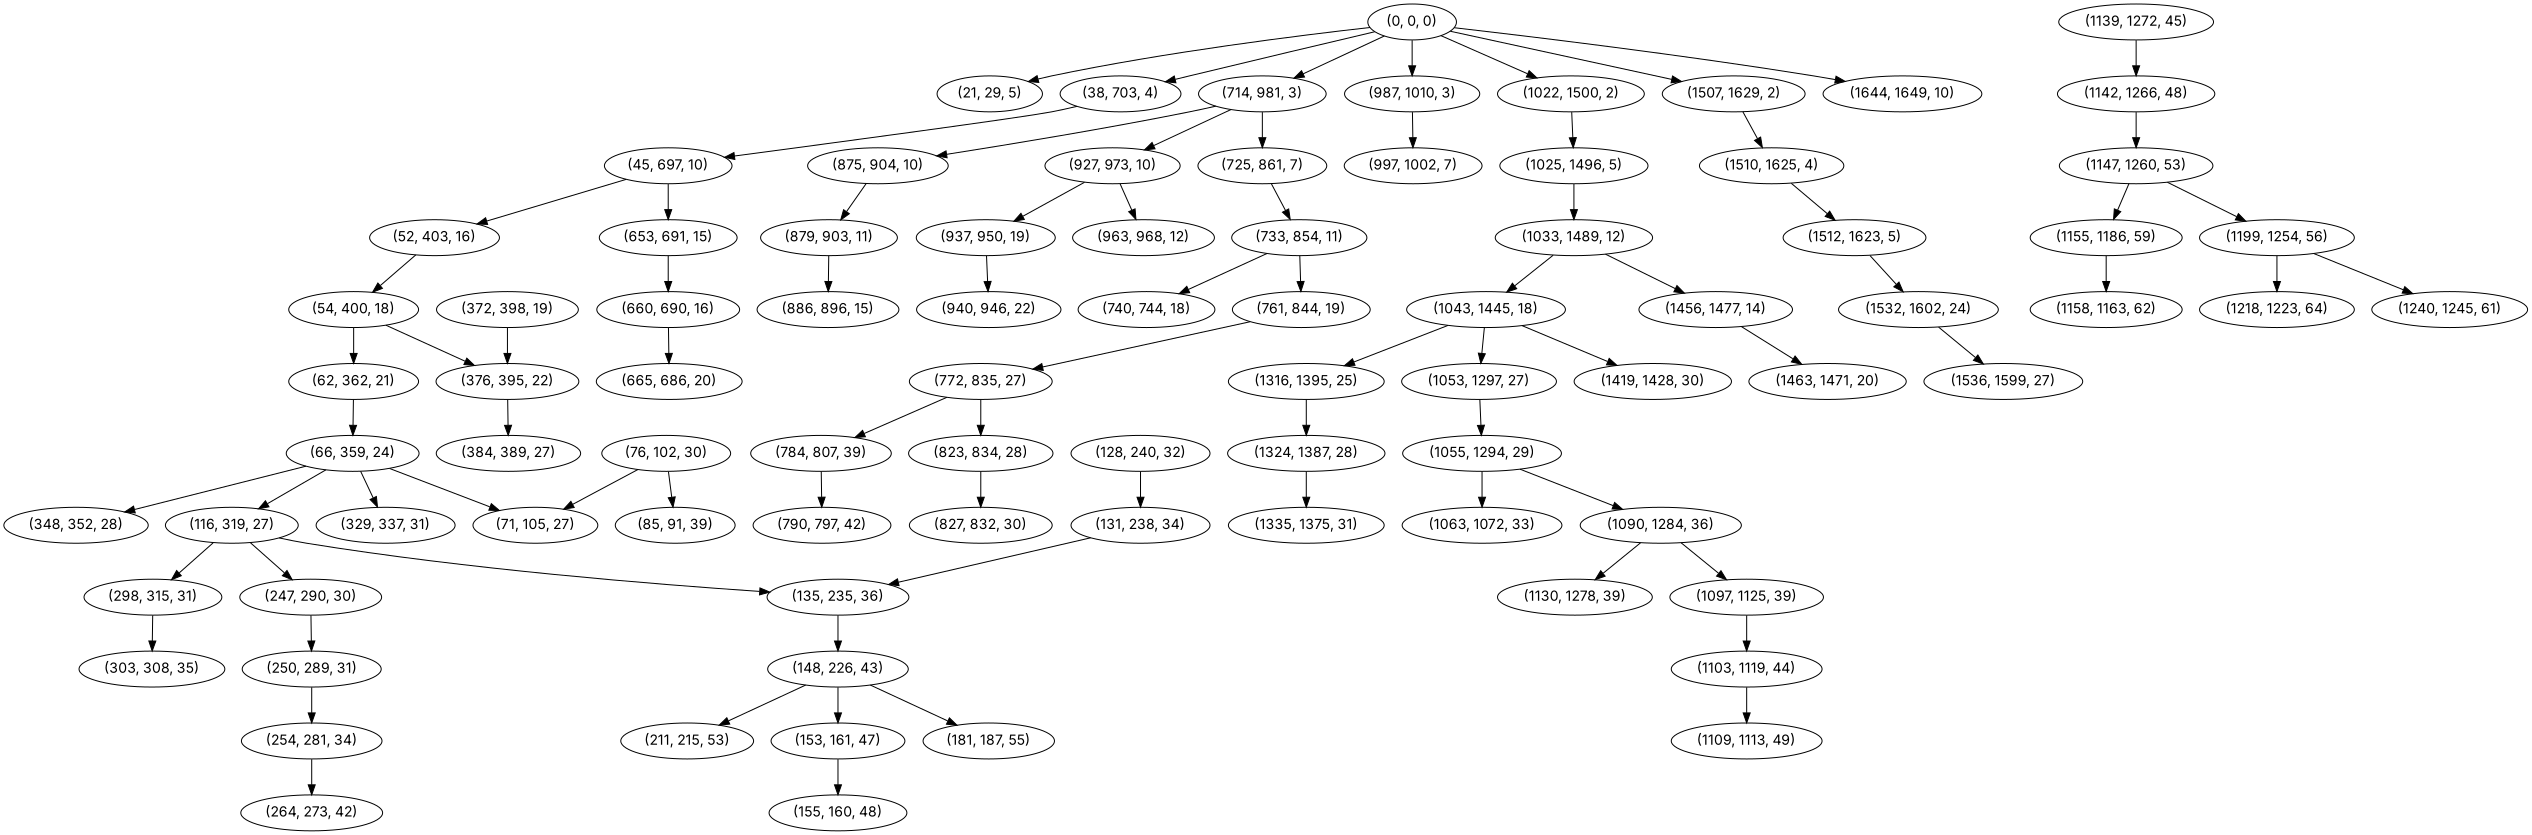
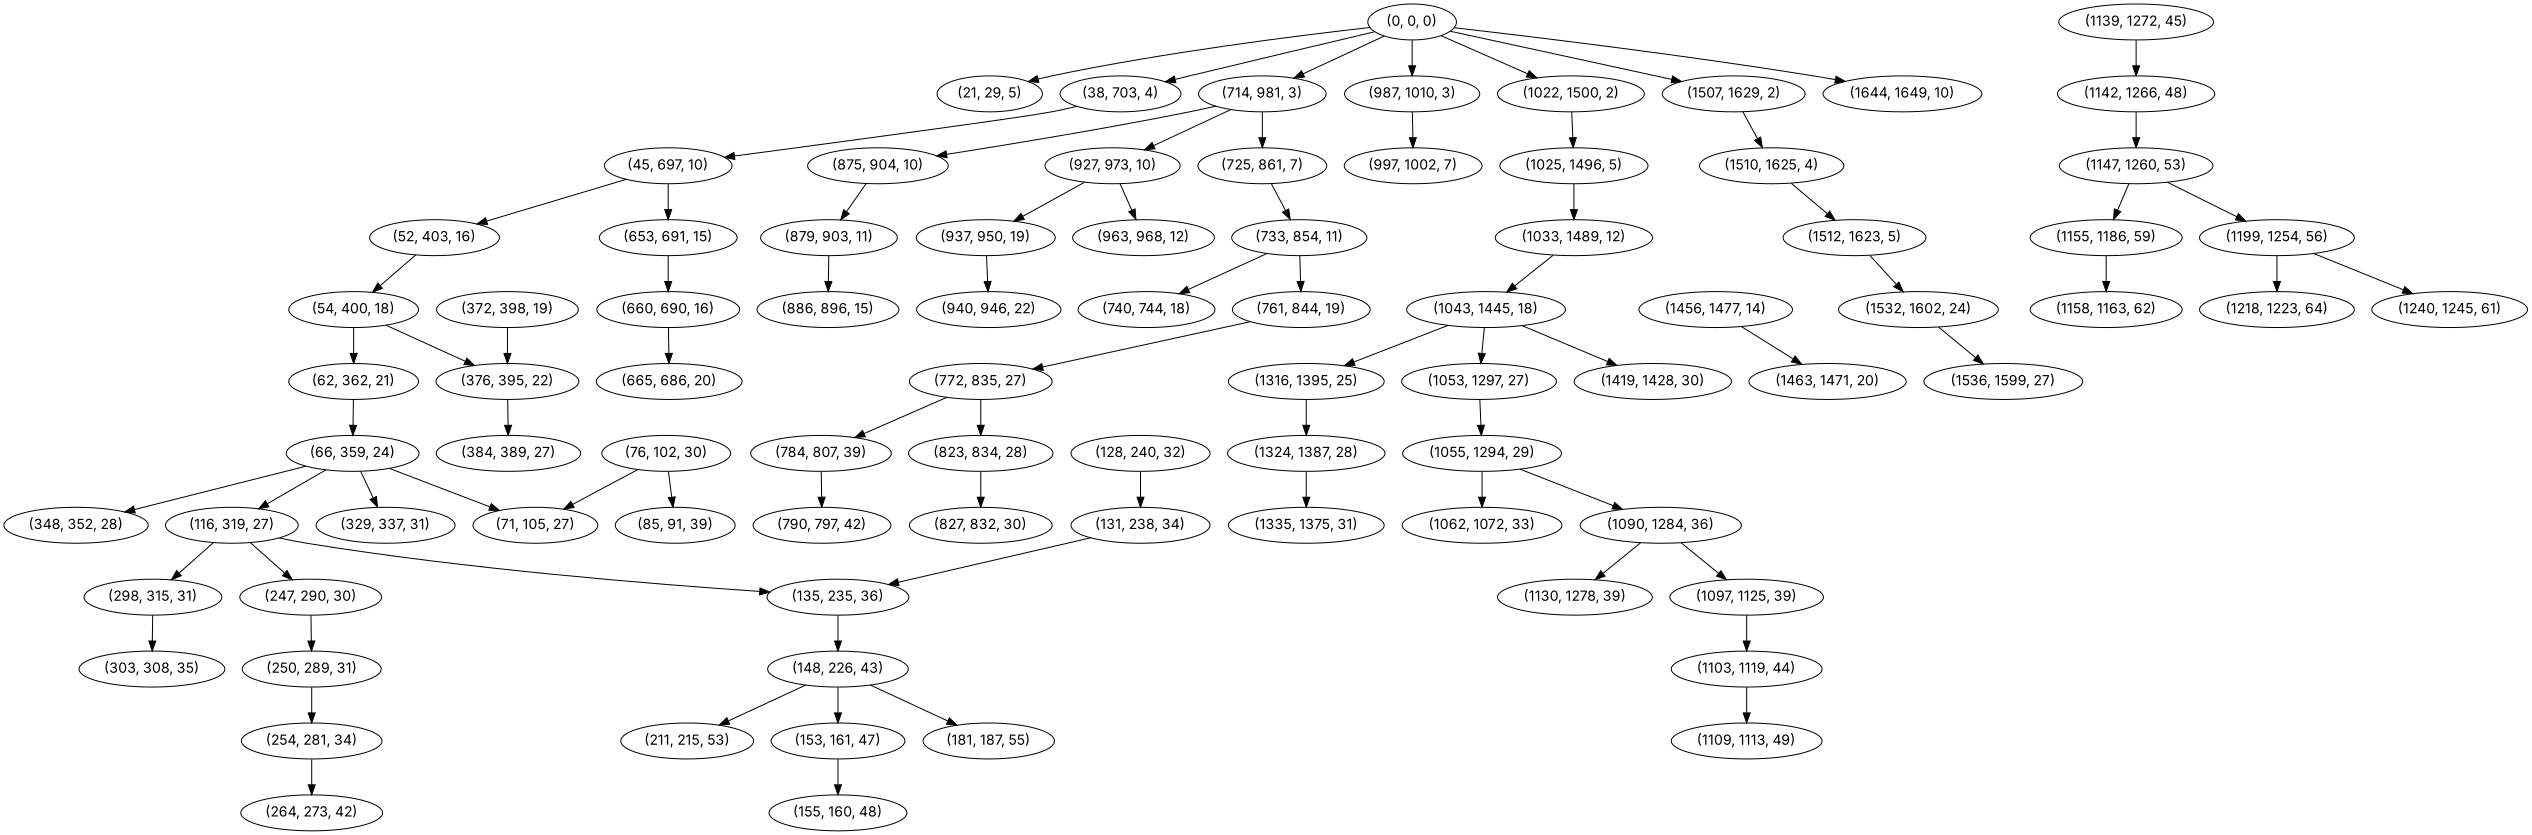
(1640, 271) -> none
(1482, 525) -> (1482, 525)
